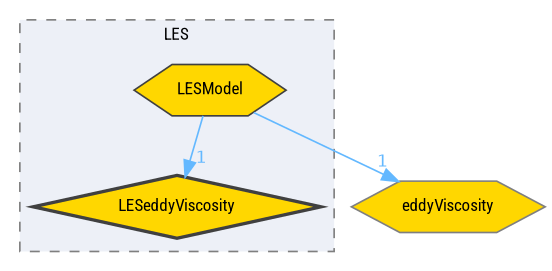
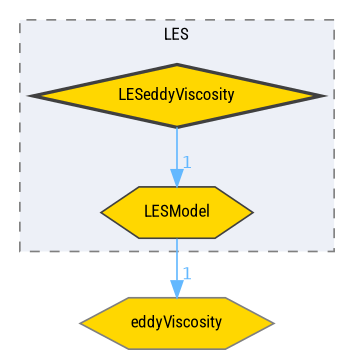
(196, 139) -> (177, 148)
